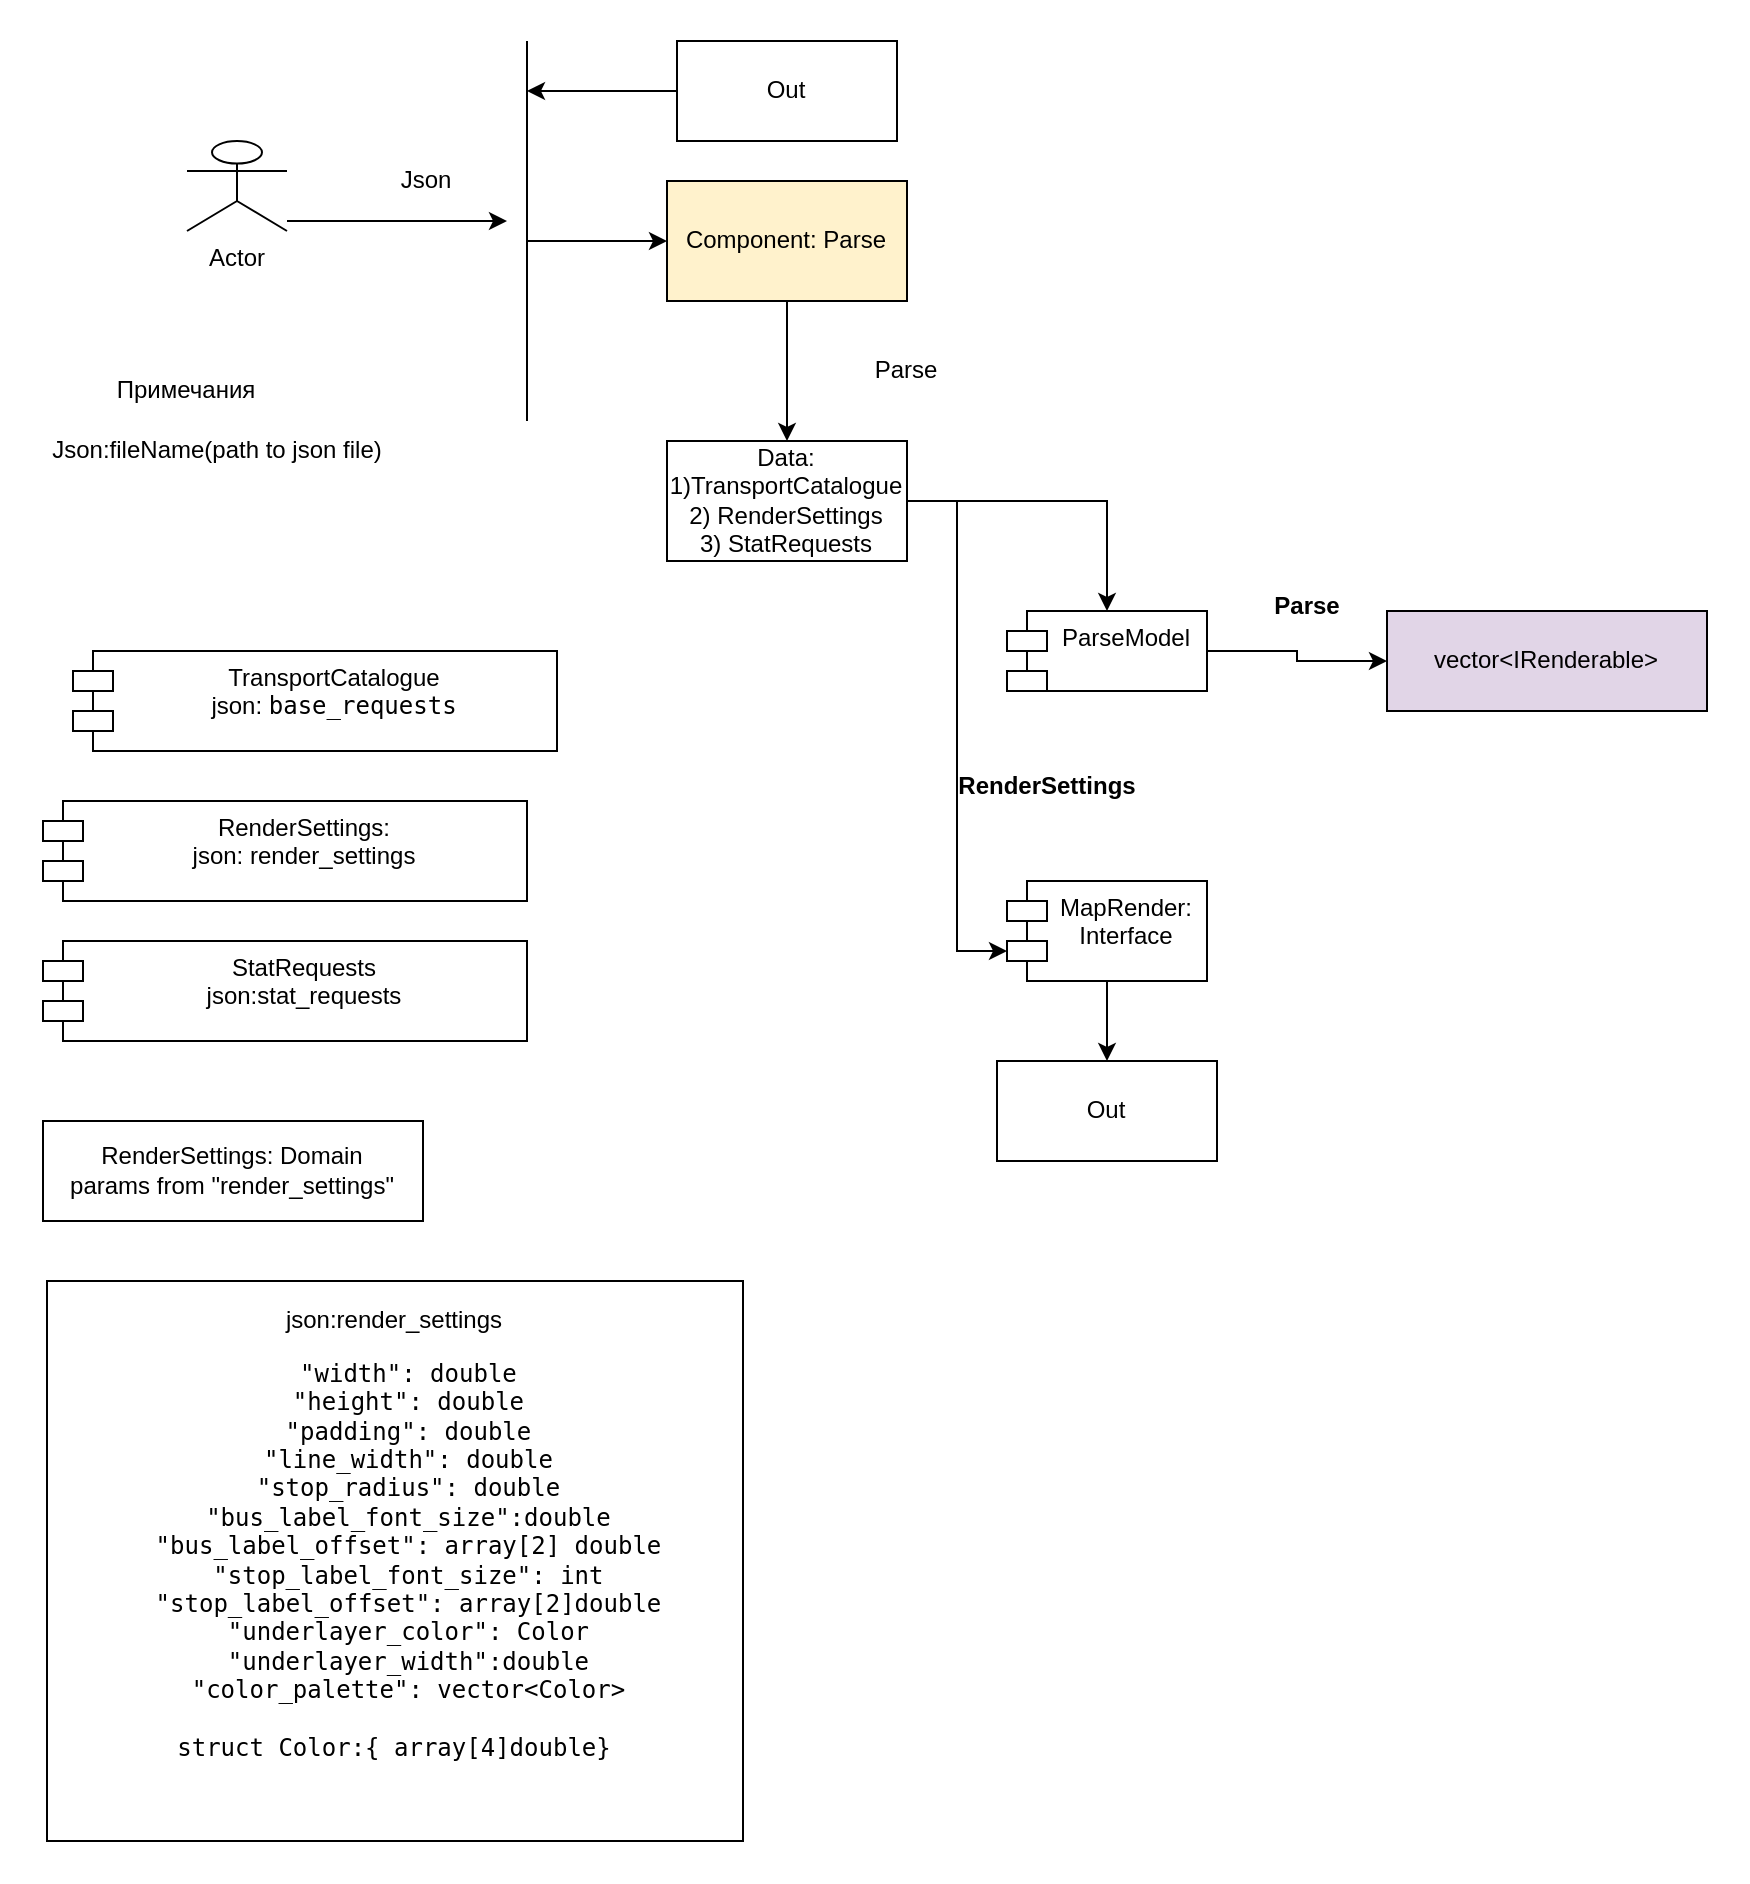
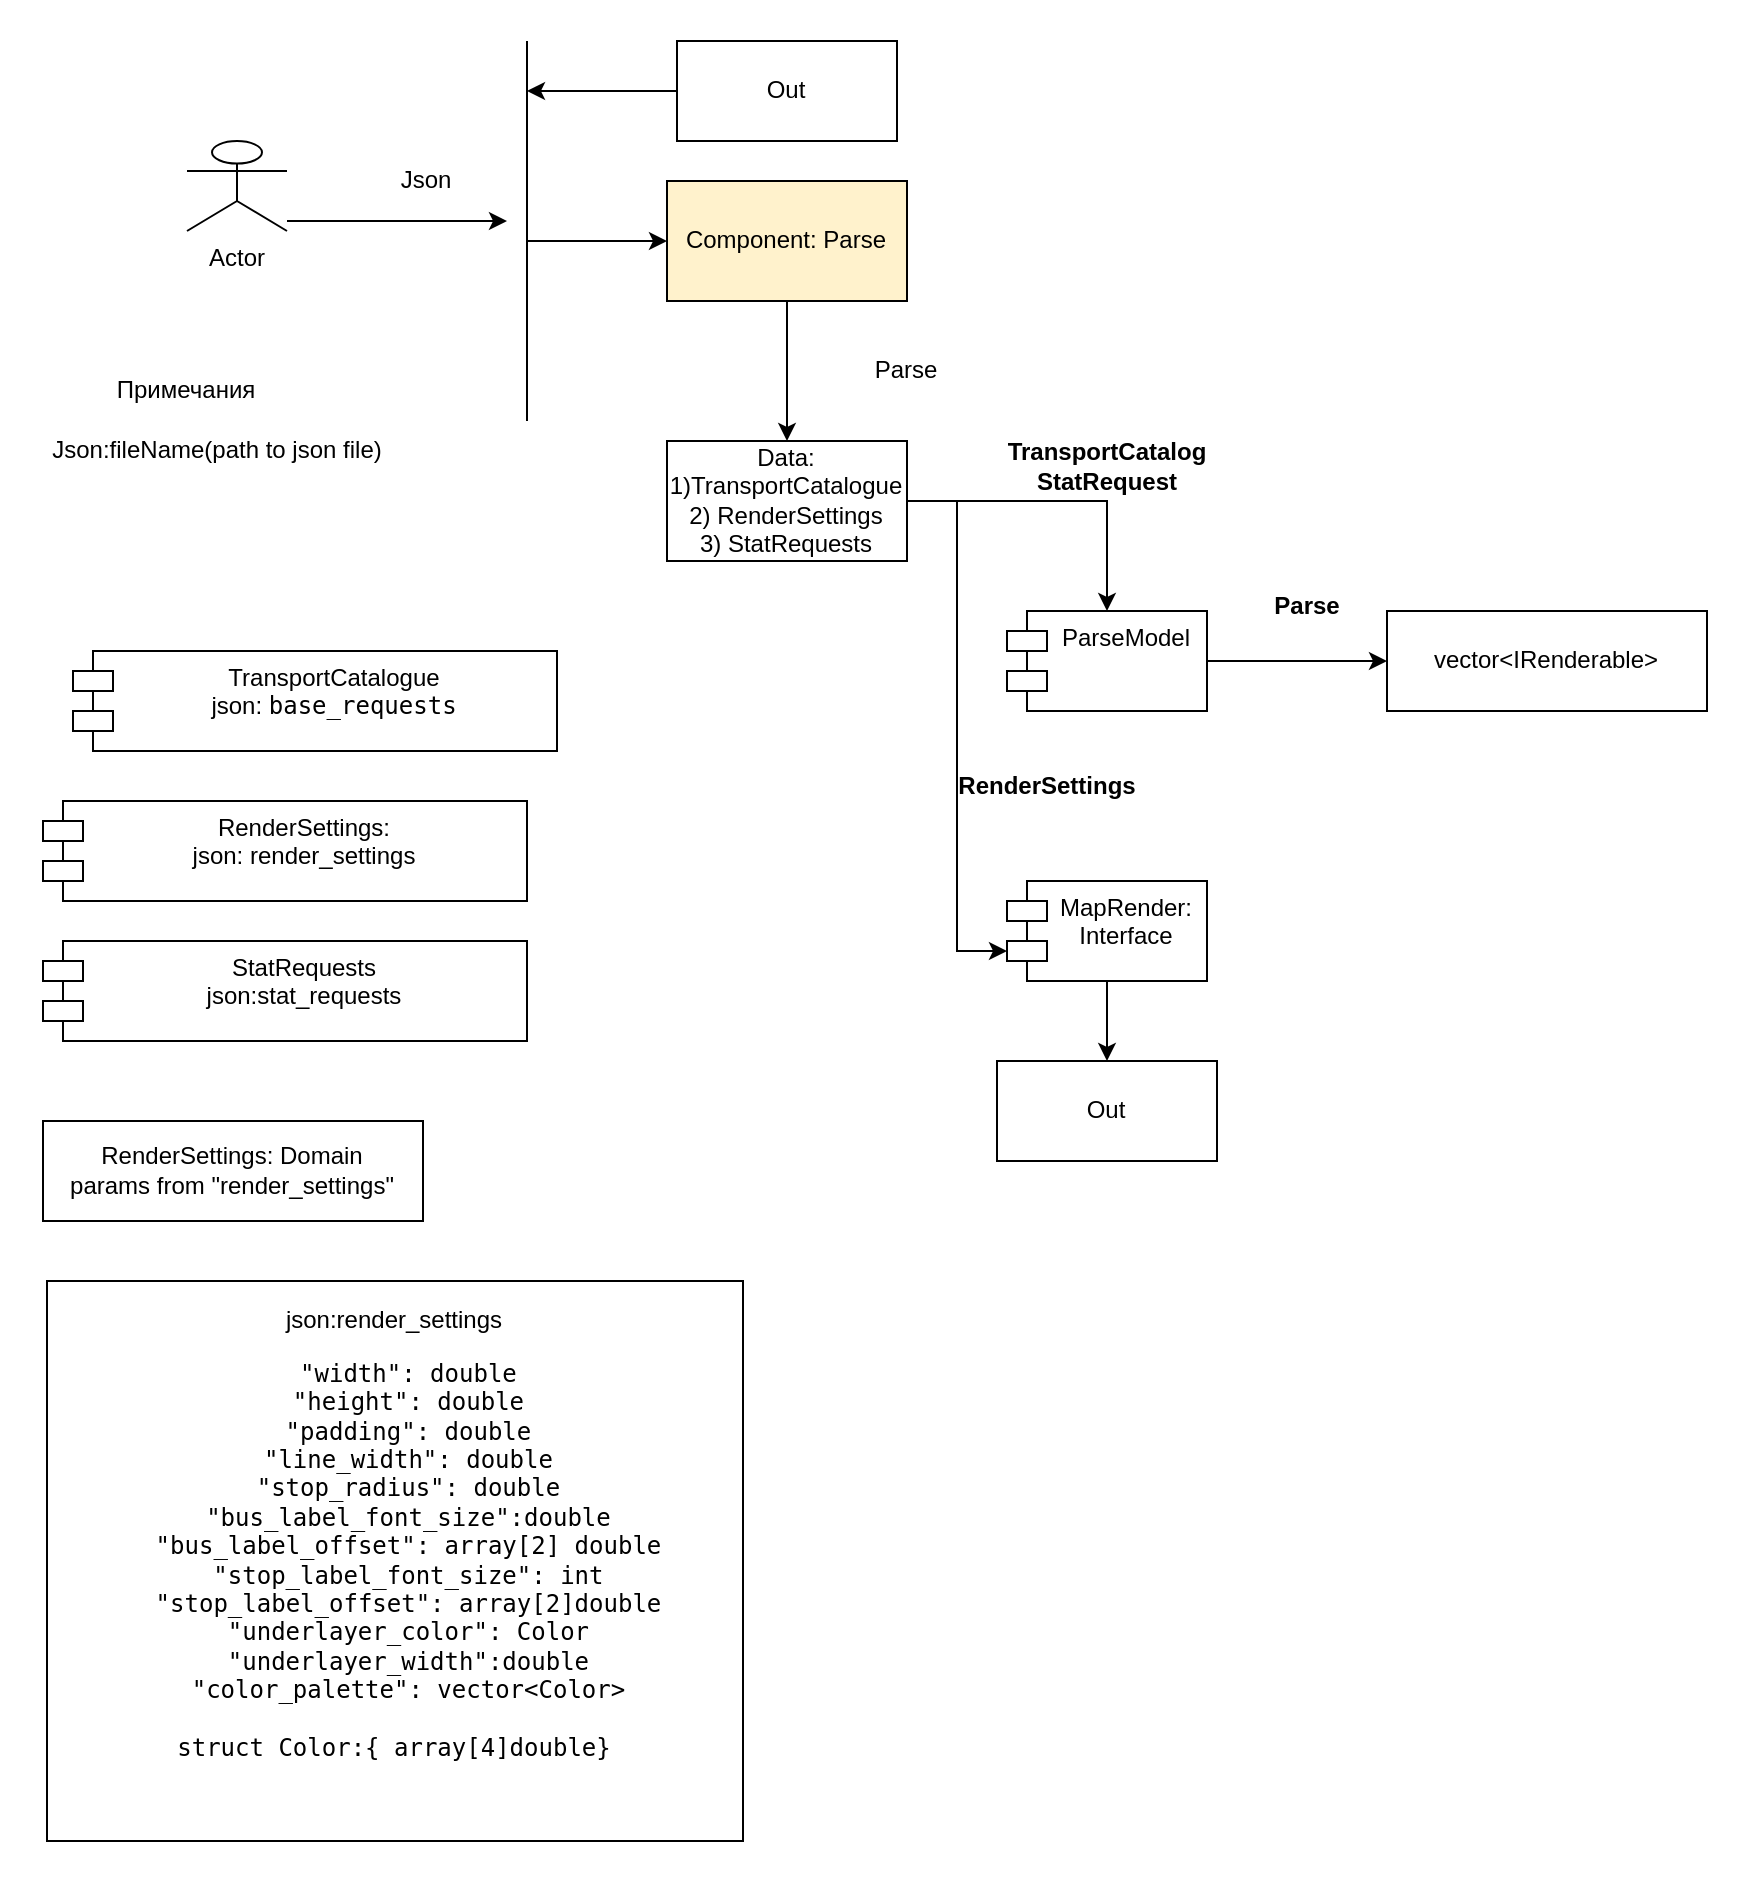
none -> (1107, 467)
(1107, 651) -> (1107, 661)
(1547, 661) -> (1547, 661)
